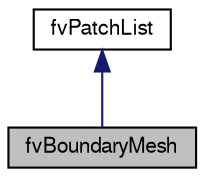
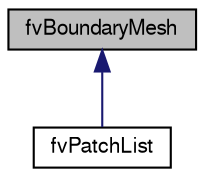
(102, 100) -> (102, 100)
